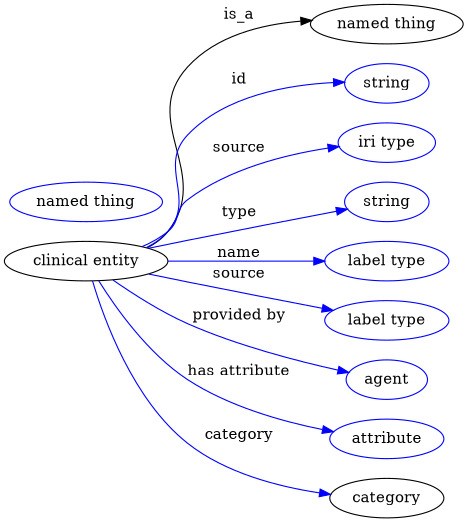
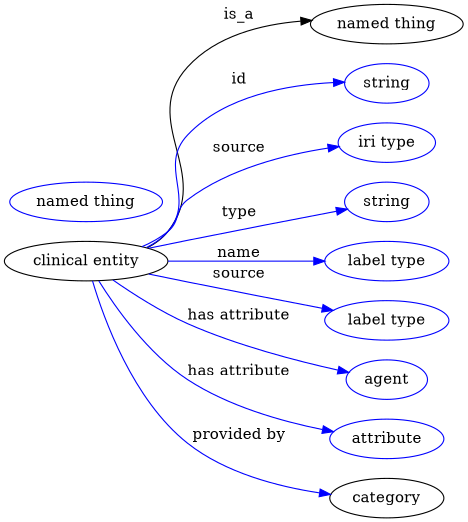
(239, 315) -> (239, 315)
(239, 435) -> (239, 435)
